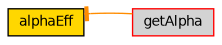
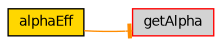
(112, 13) -> (105, 31)
